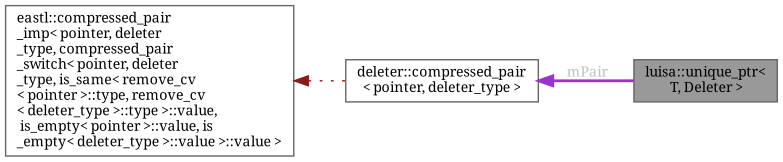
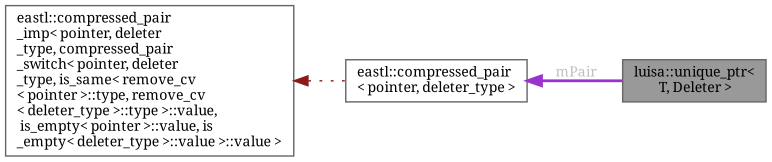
(442, 81) -> (436, 81)
